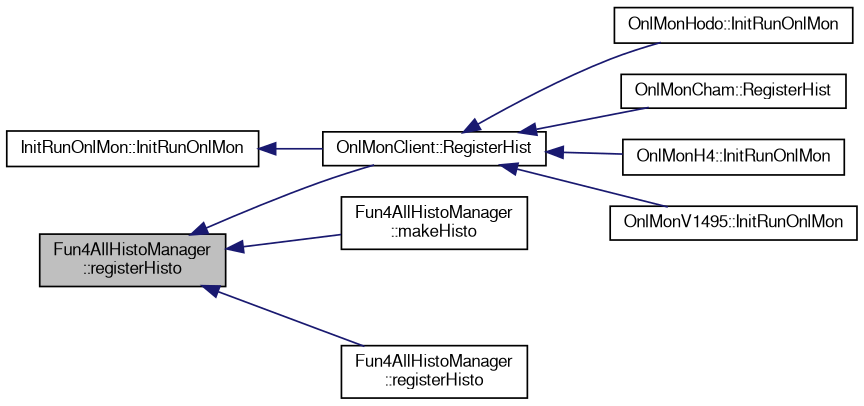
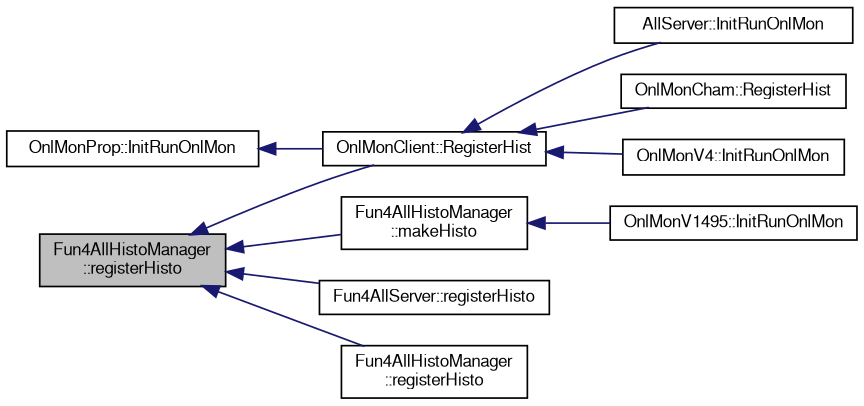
(734, 25) -> (734, 25)
(133, 149) -> (133, 149)
(734, 157) -> (734, 157)
(593, 188) -> (578, 223)
none -> (434, 297)
